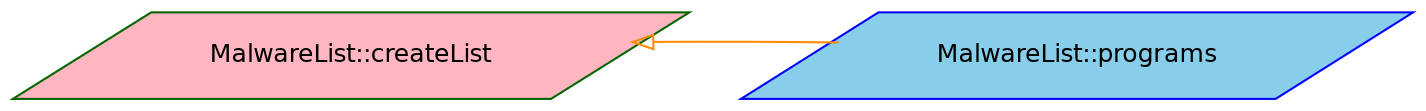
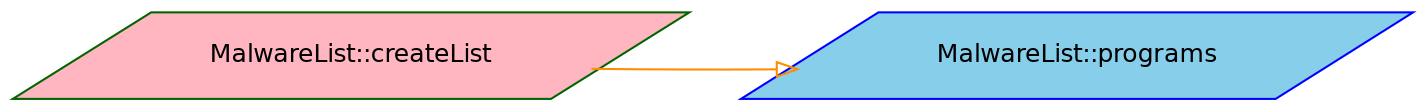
(746, 42) -> (684, 70)
